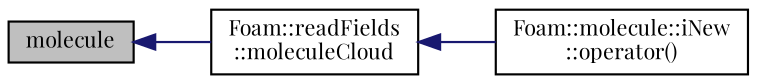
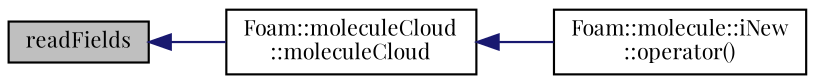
(71, 42) -> (79, 42)
(315, 42) -> (351, 42)
